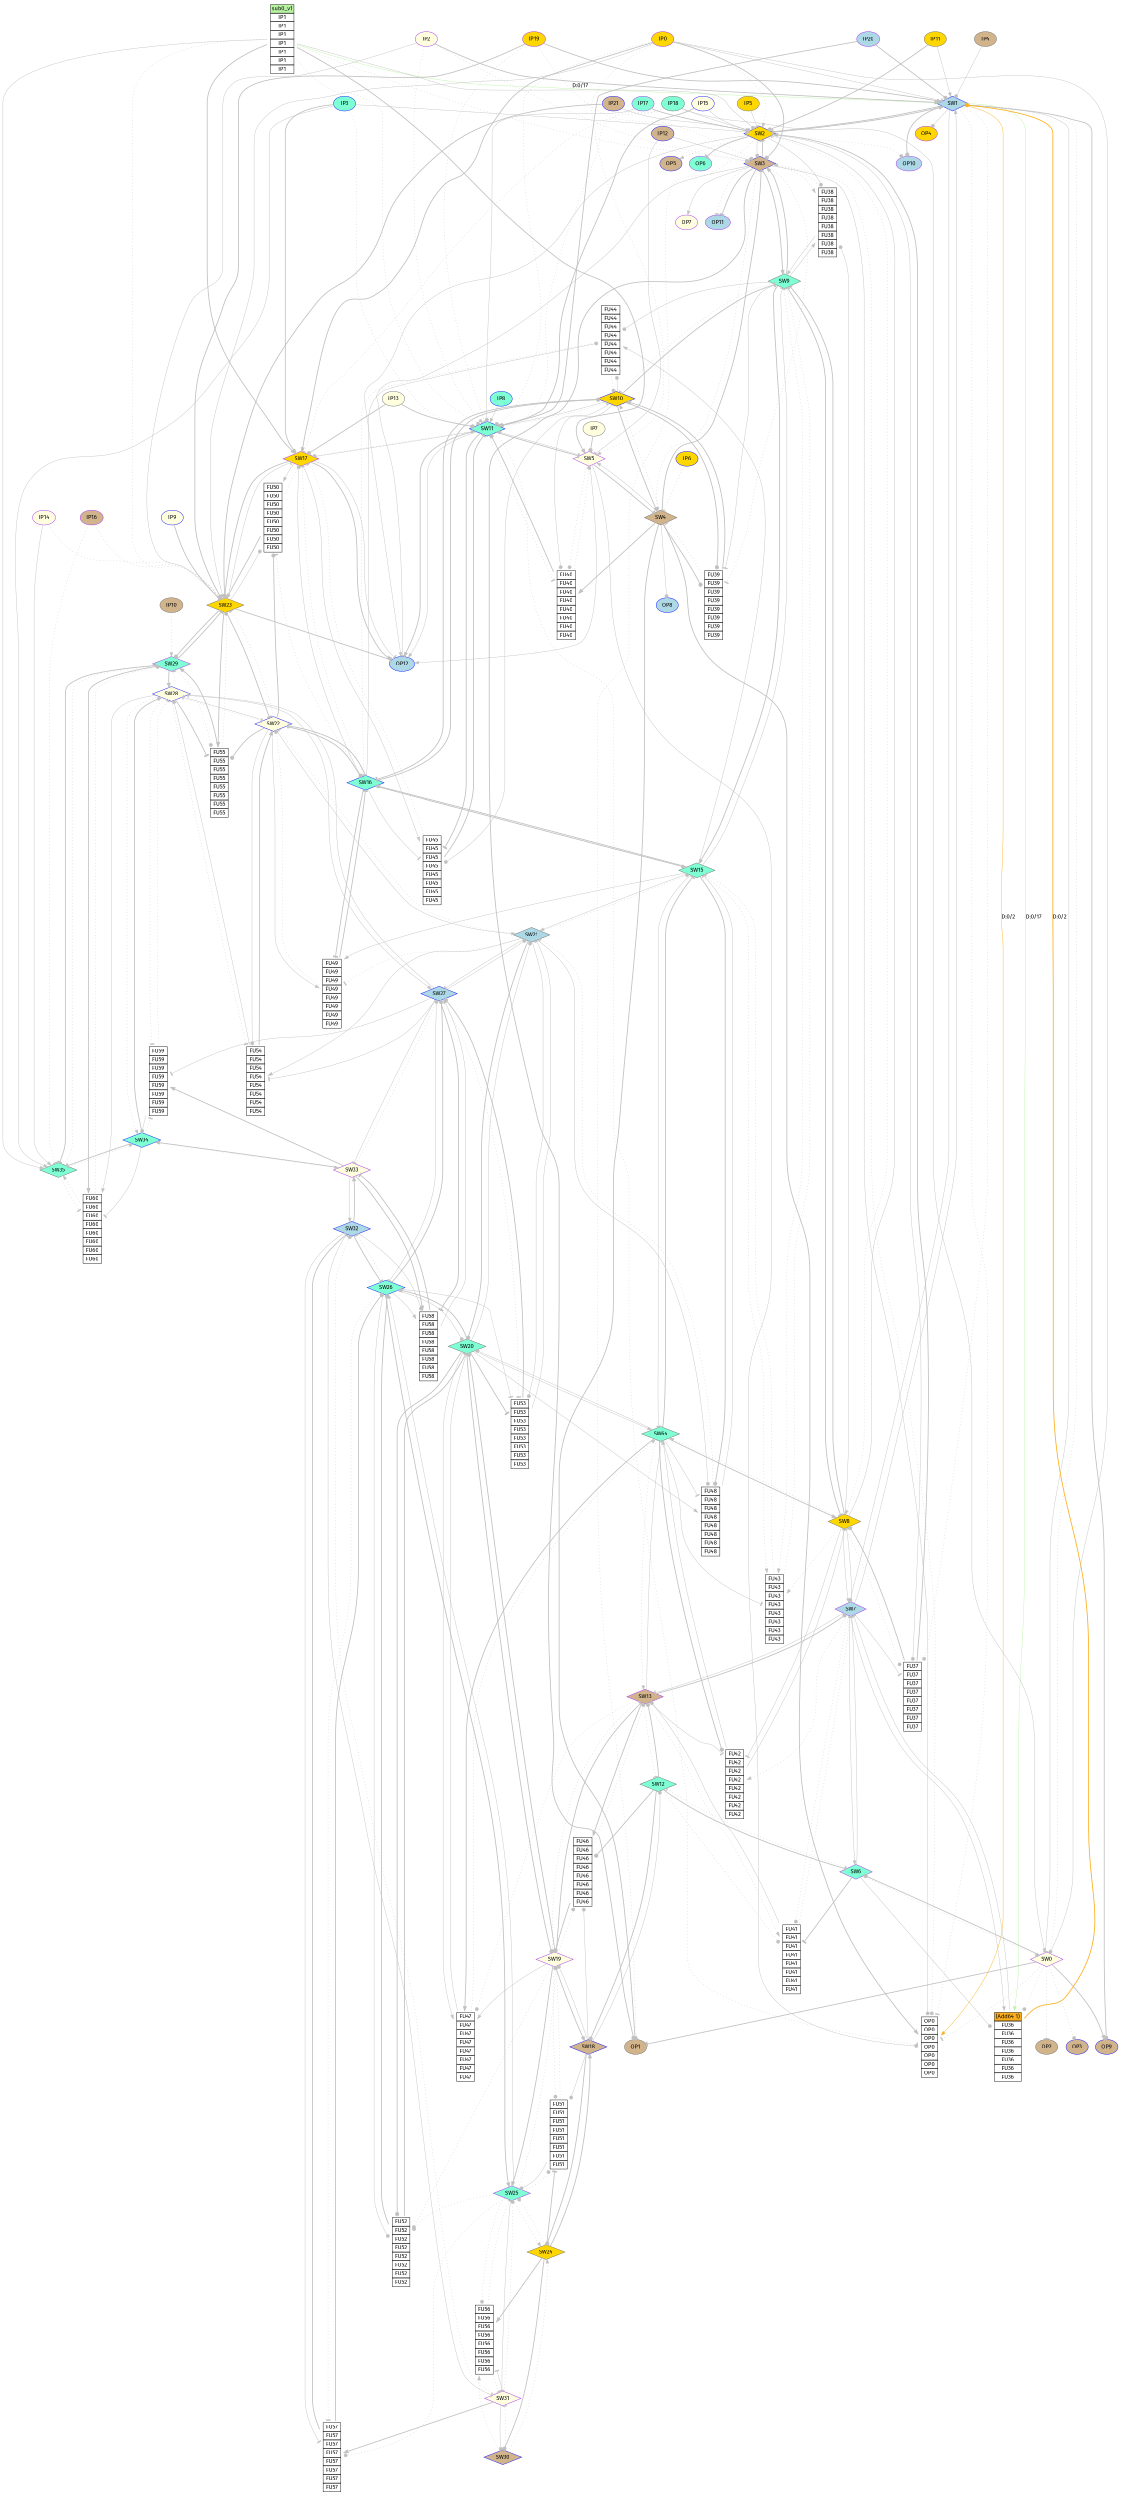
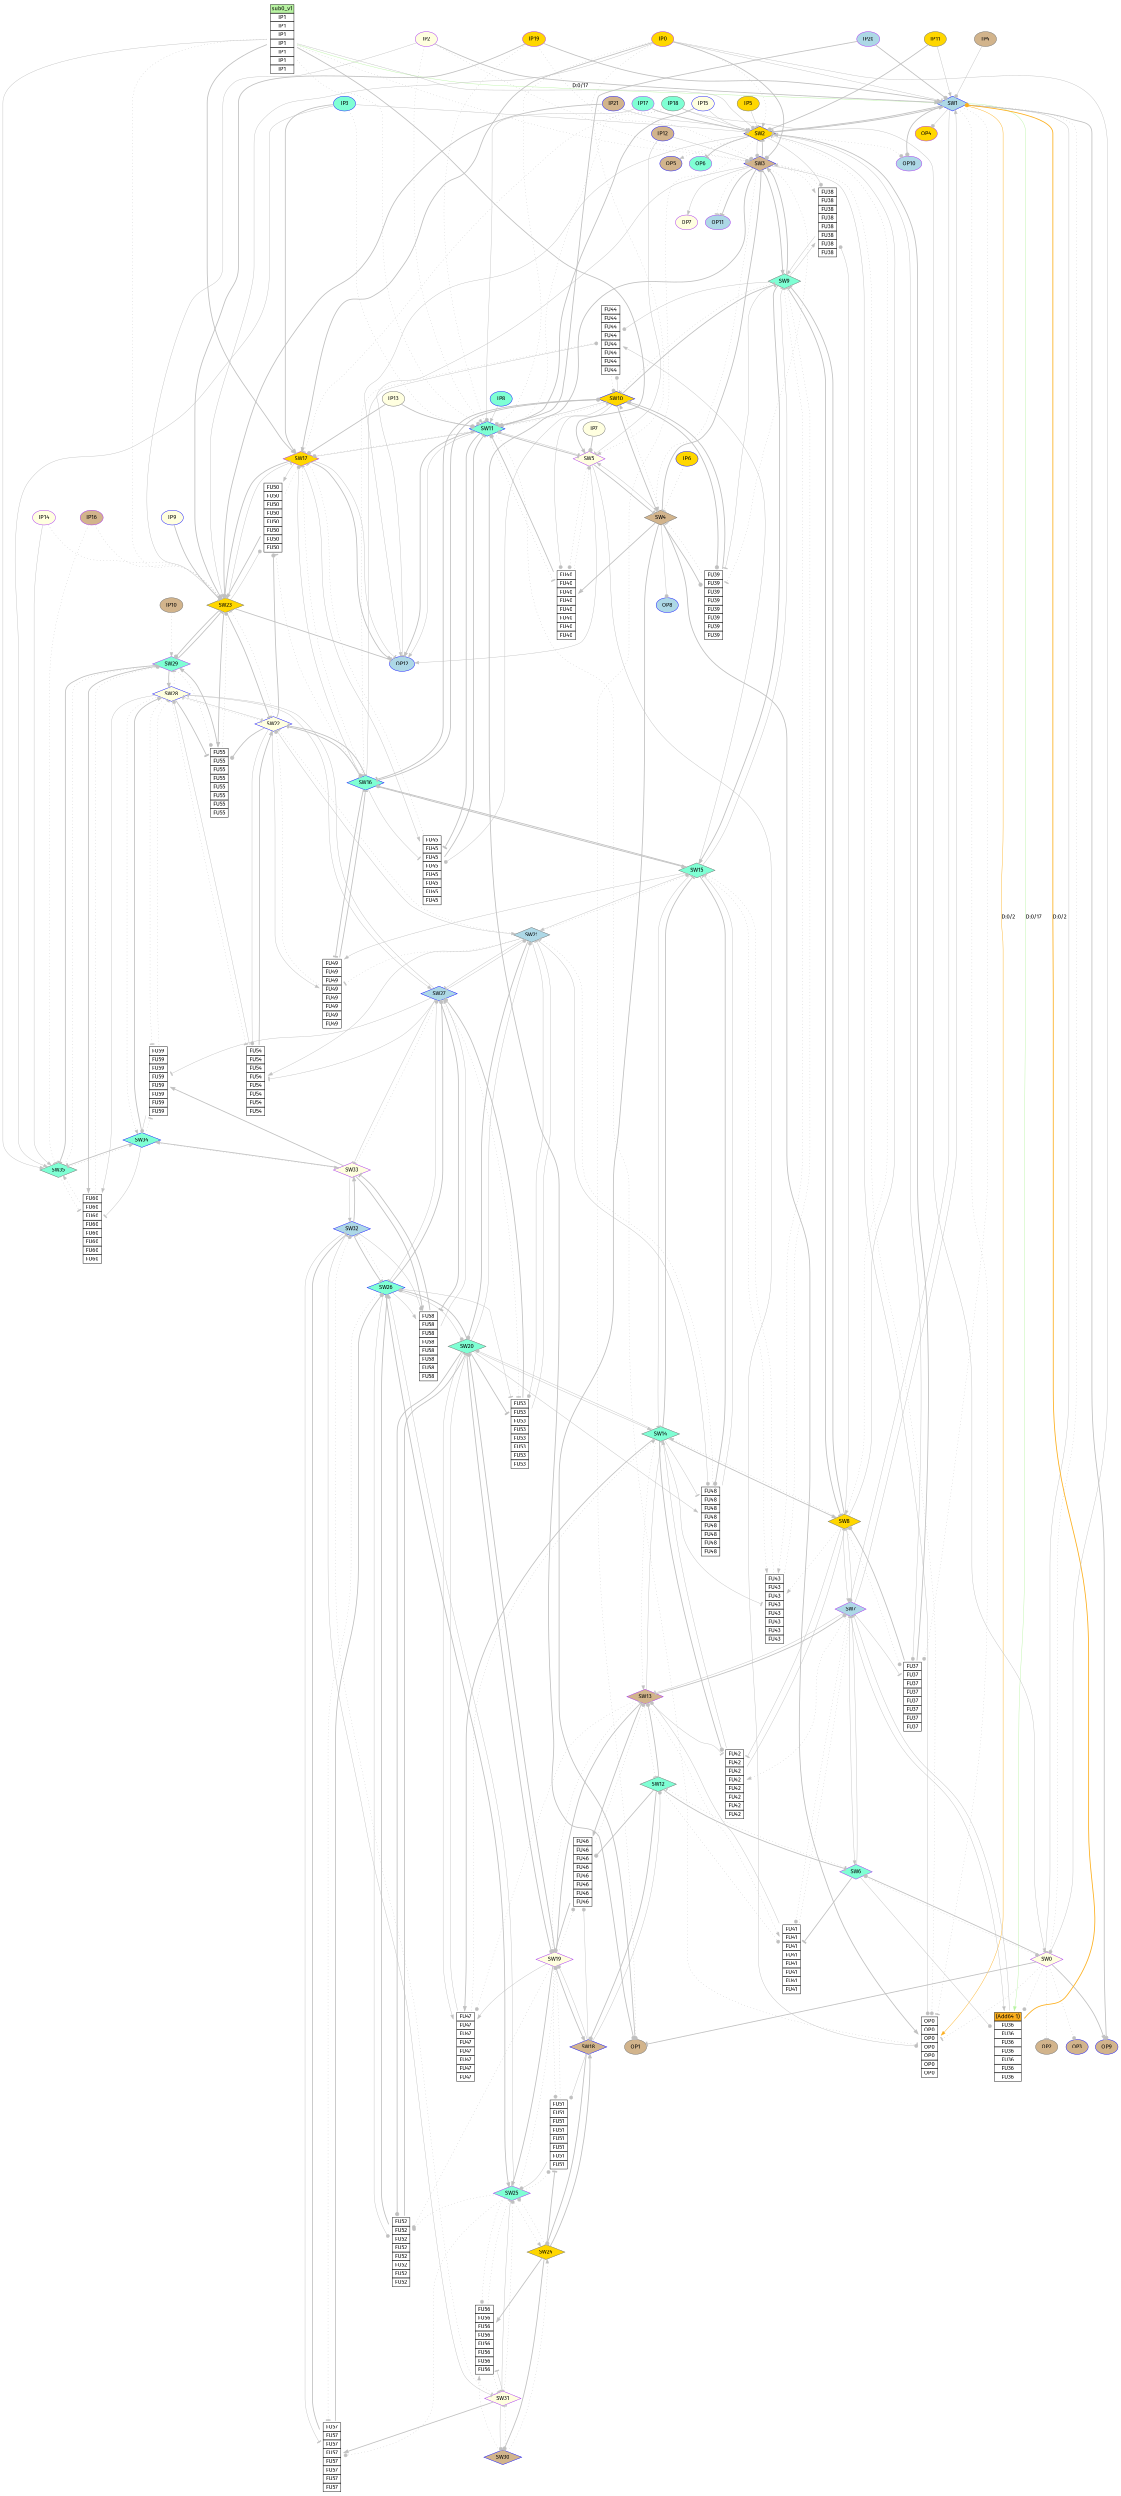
(661, 1434) -> (661, 1434)
